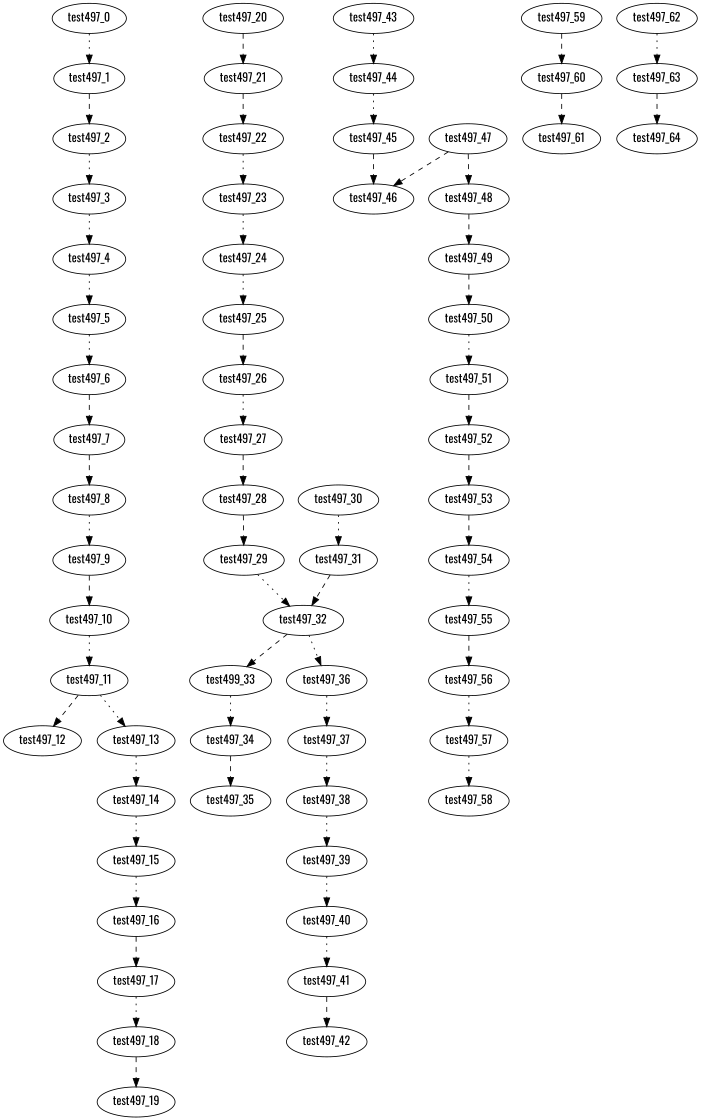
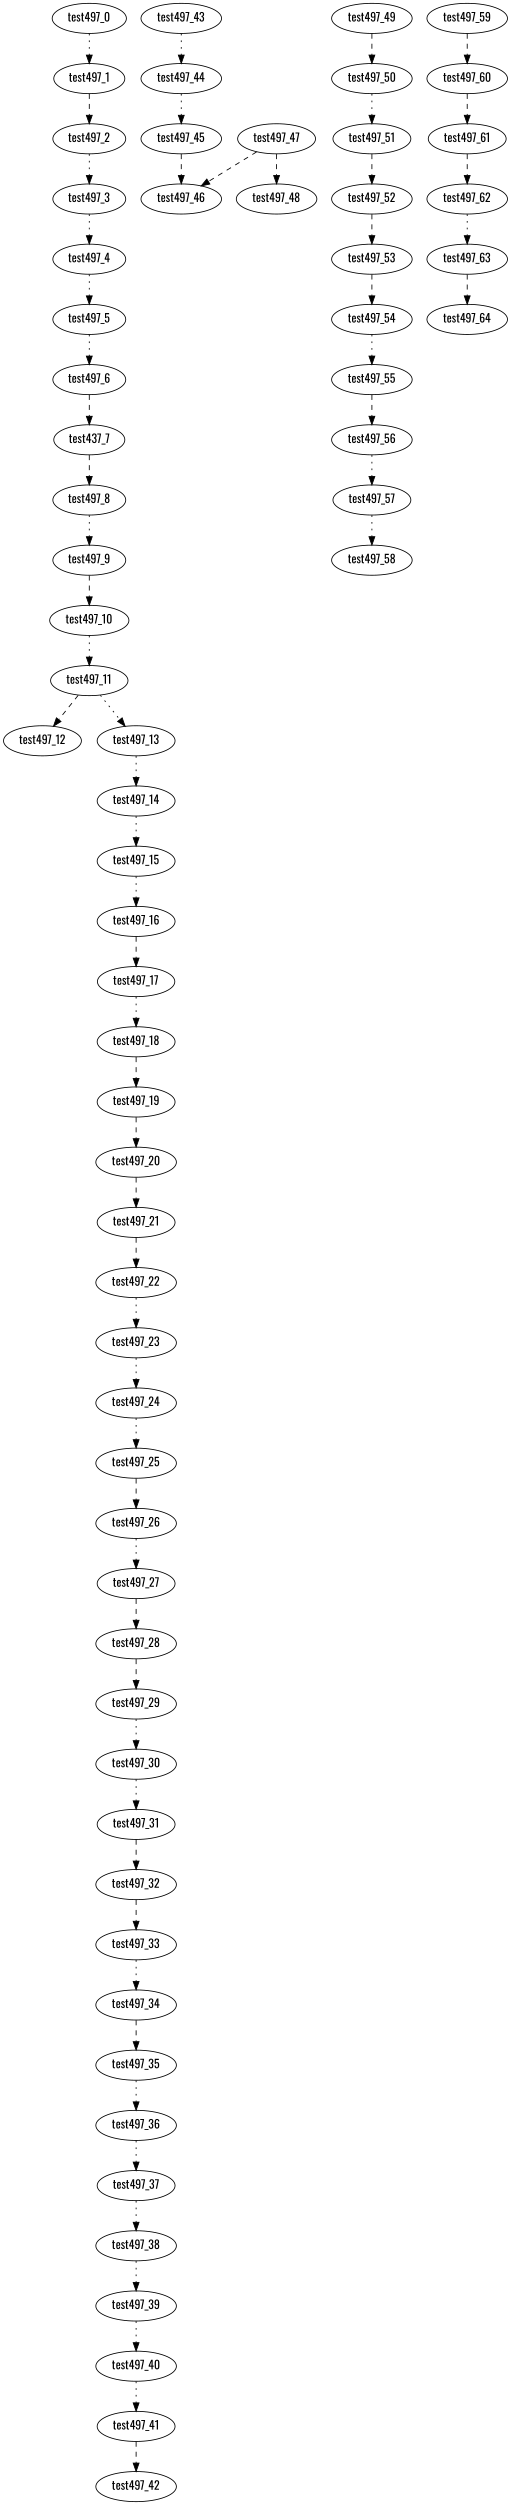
none -> (467, 165)
(469, 225) -> none
(89, 440) -> (89, 440)
(271, 587) -> (136, 1730)
(313, 646) -> (136, 2091)
(231, 681) -> (136, 1945)
none -> (136, 1128)
